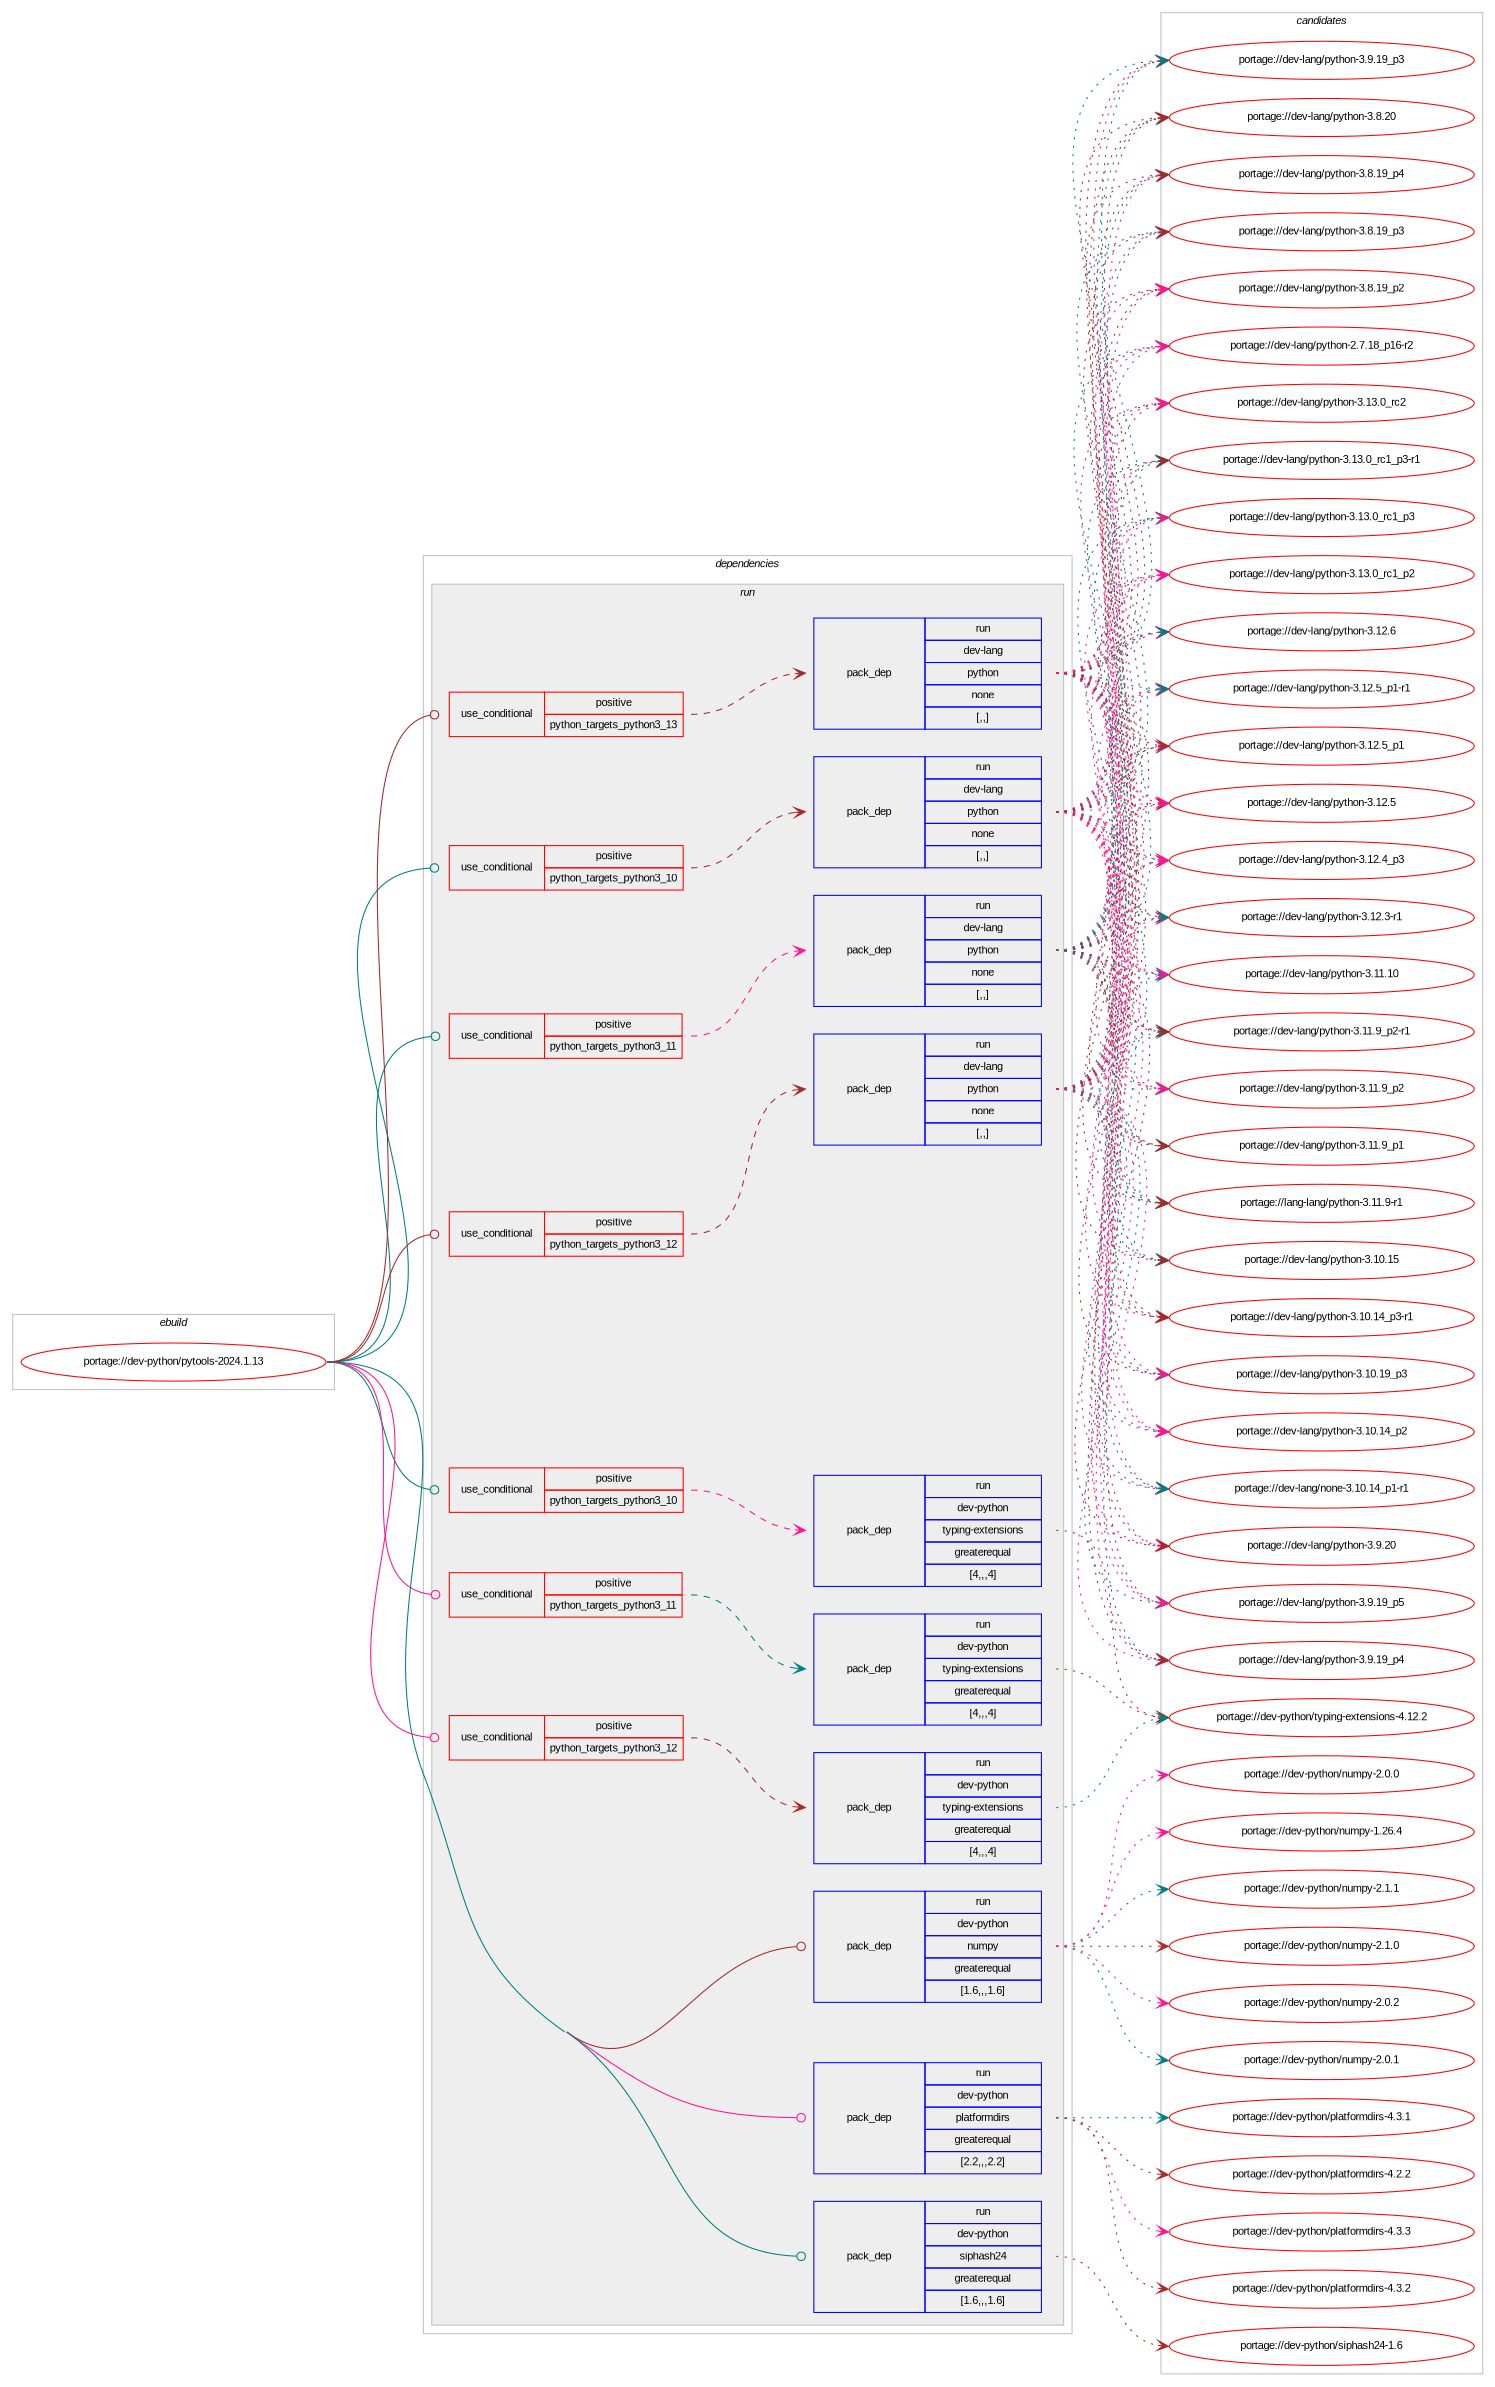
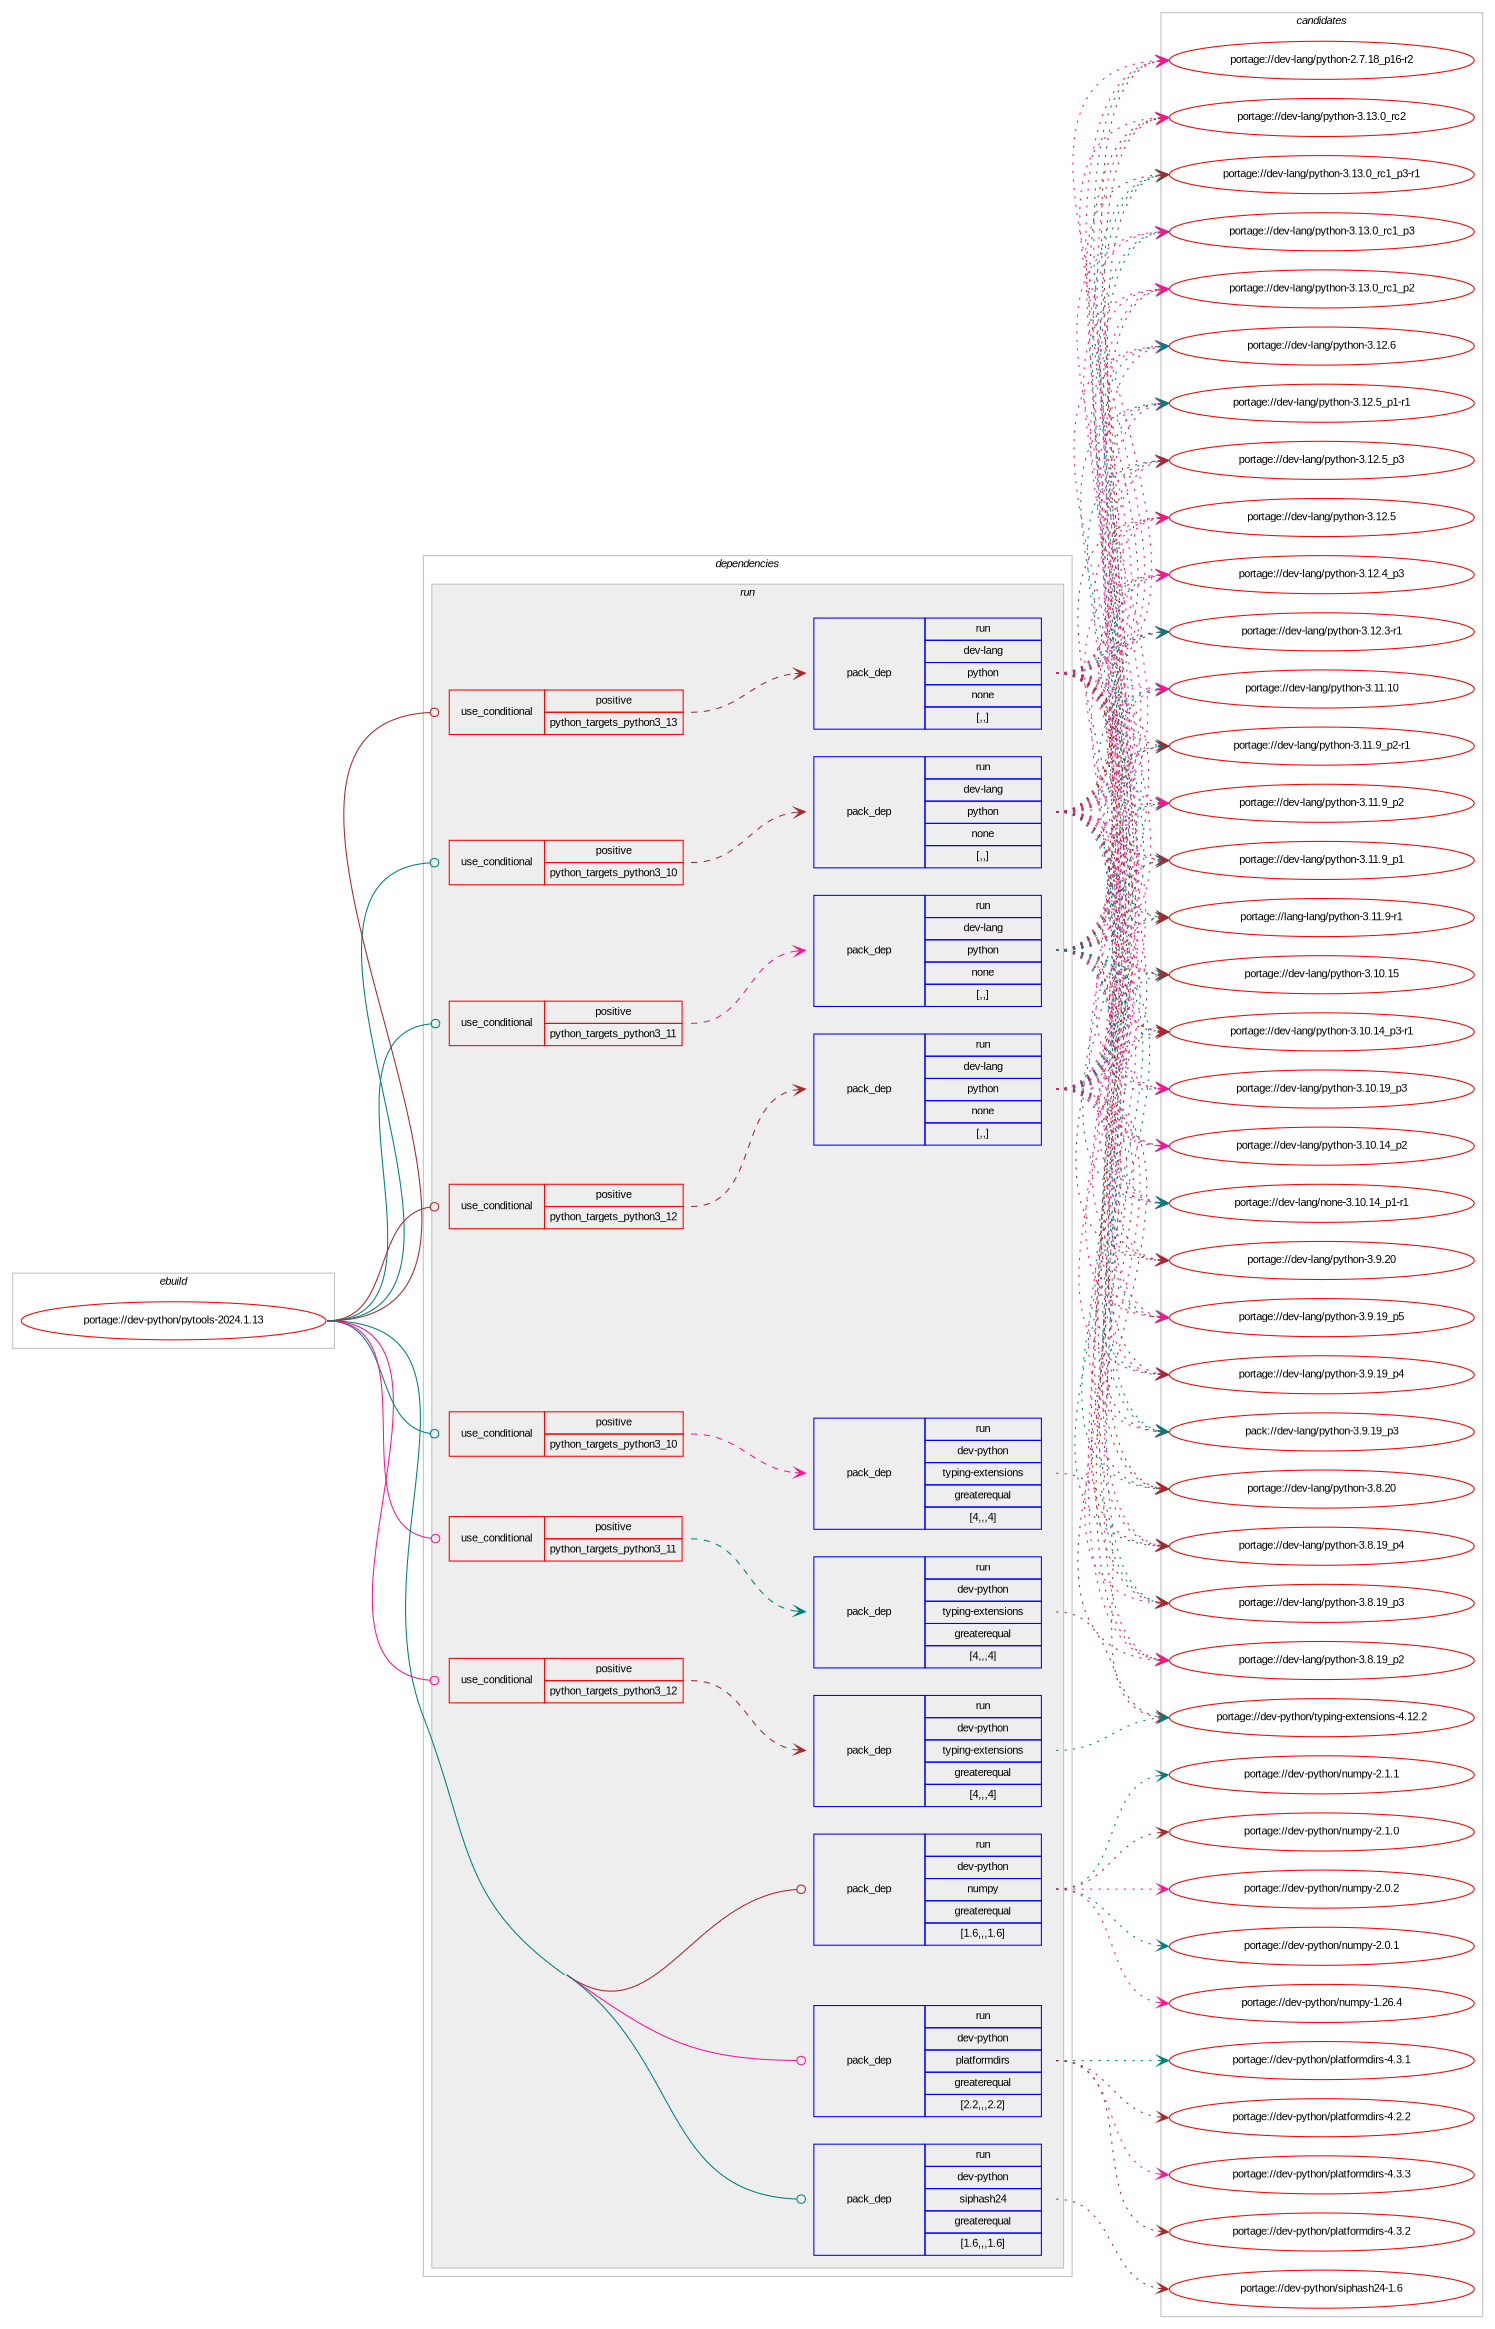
(1322, 60) -> (1322, 1432)
(1322, 746) -> (1322, 460)
(1322, 1775) -> none
